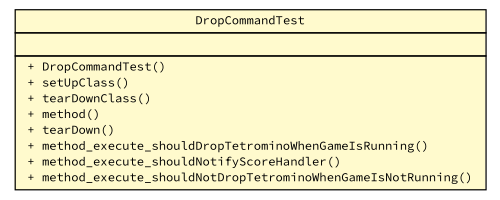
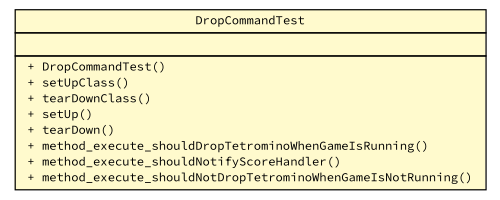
(64, 114) -> (61, 114)
